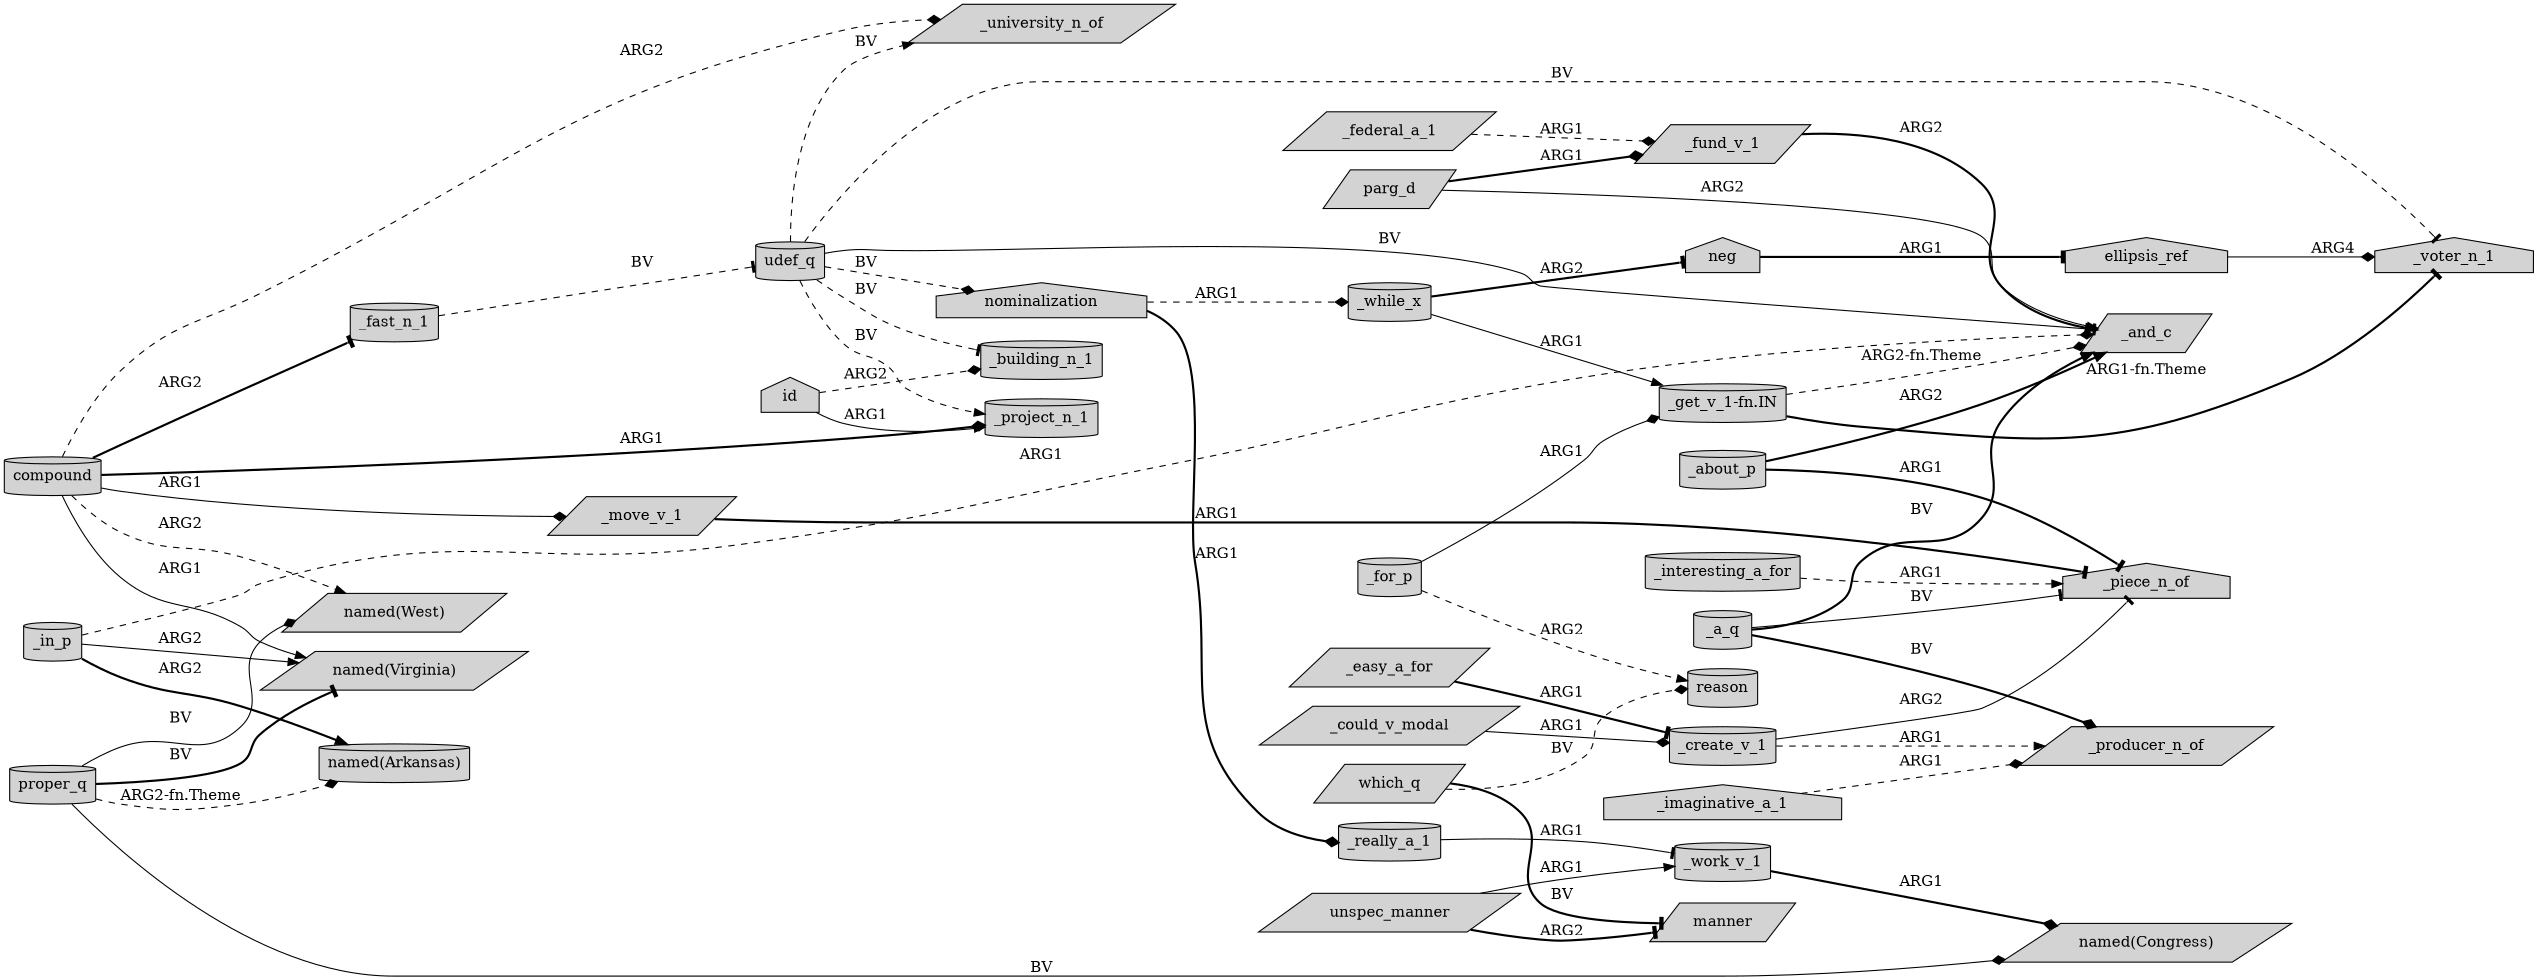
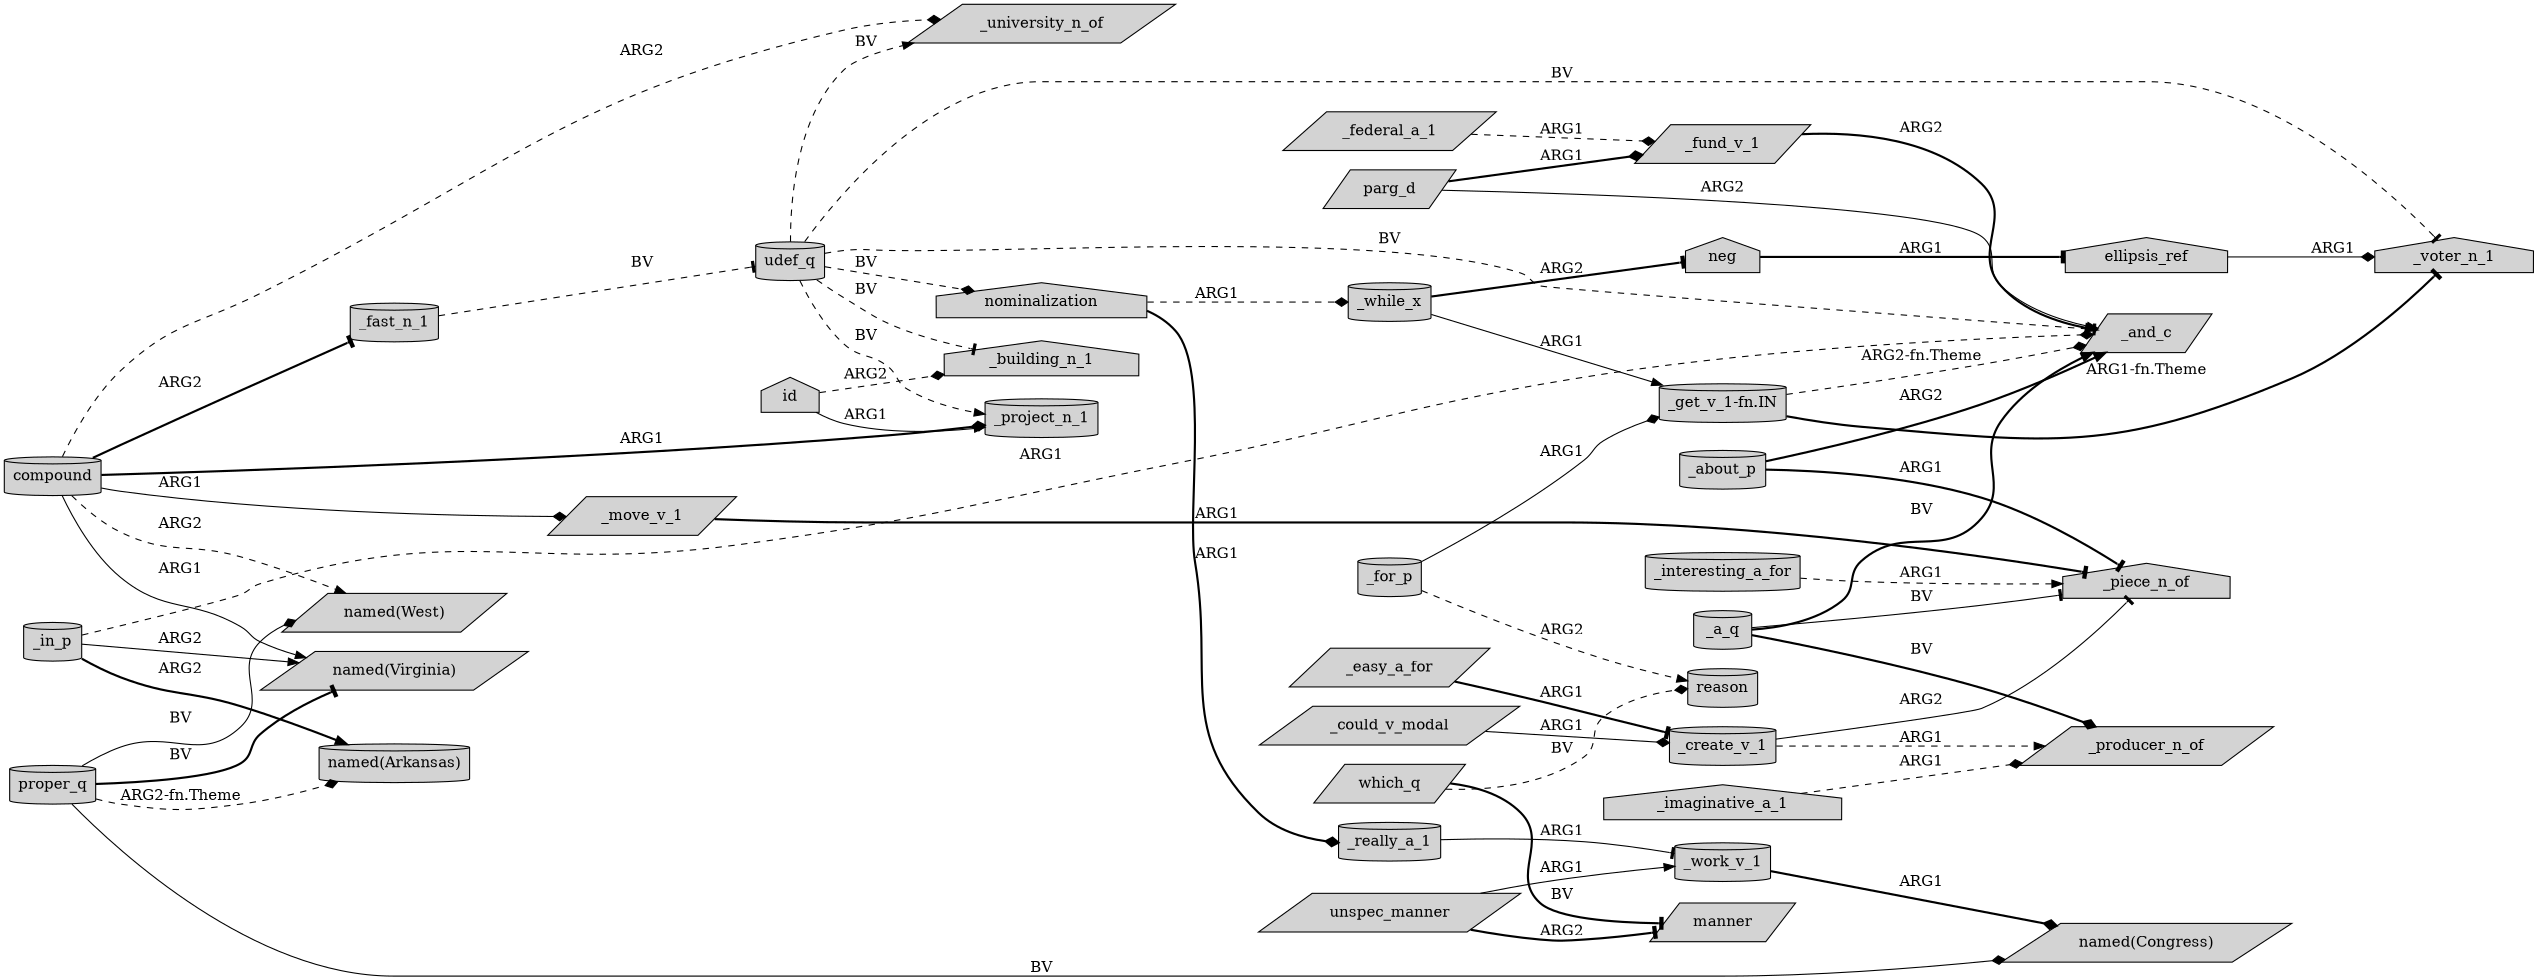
(2333, 249) -> (2333, 249)
(1461, 260) -> (1461, 260)
(1042, 360) -> (1042, 360)
